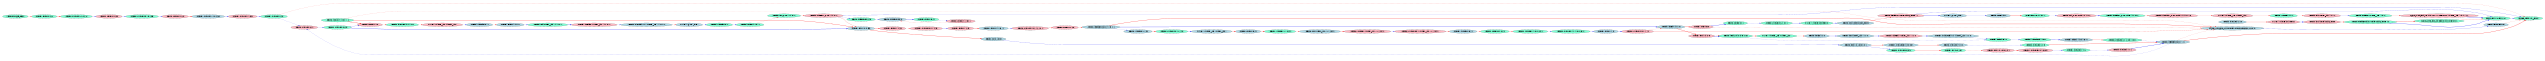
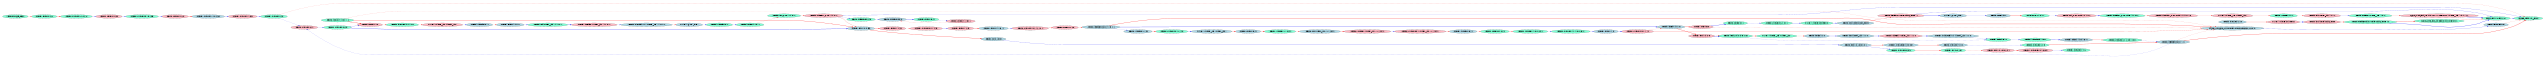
(2035, 16) -> (2035, 16)
(2122, 50) -> none
